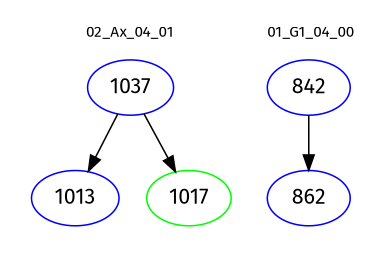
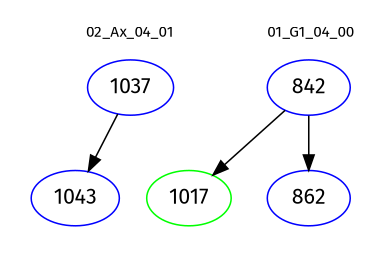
(156, 136) -> (265, 128)
(75, 198) -> (75, 198)
